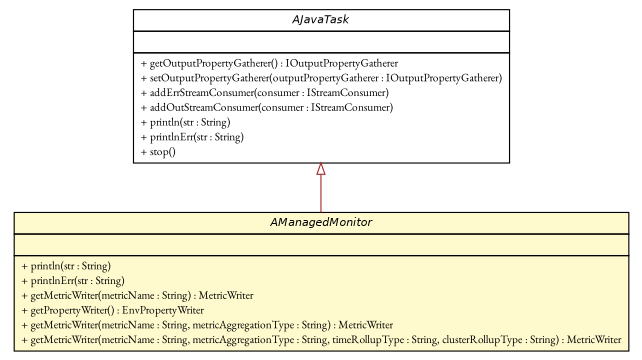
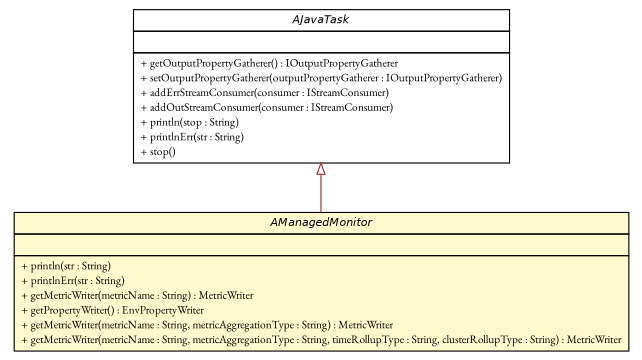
(186, 122) -> (190, 122)
